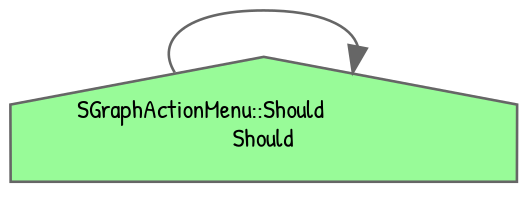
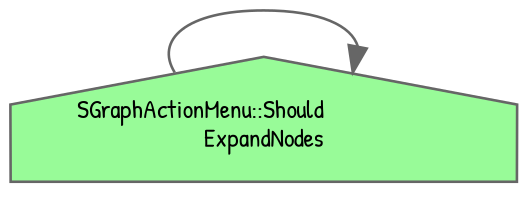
(264, 126) -> (264, 126)
